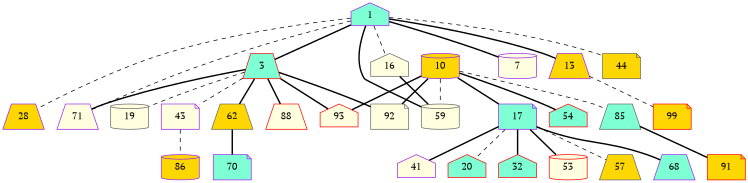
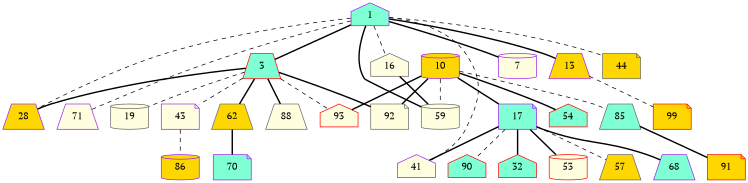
none -> (473, 67)
(168, 86) -> (141, 83)
(304, 94) -> (304, 94)
(286, 117) -> (286, 117)
(467, 167) -> (467, 167)
